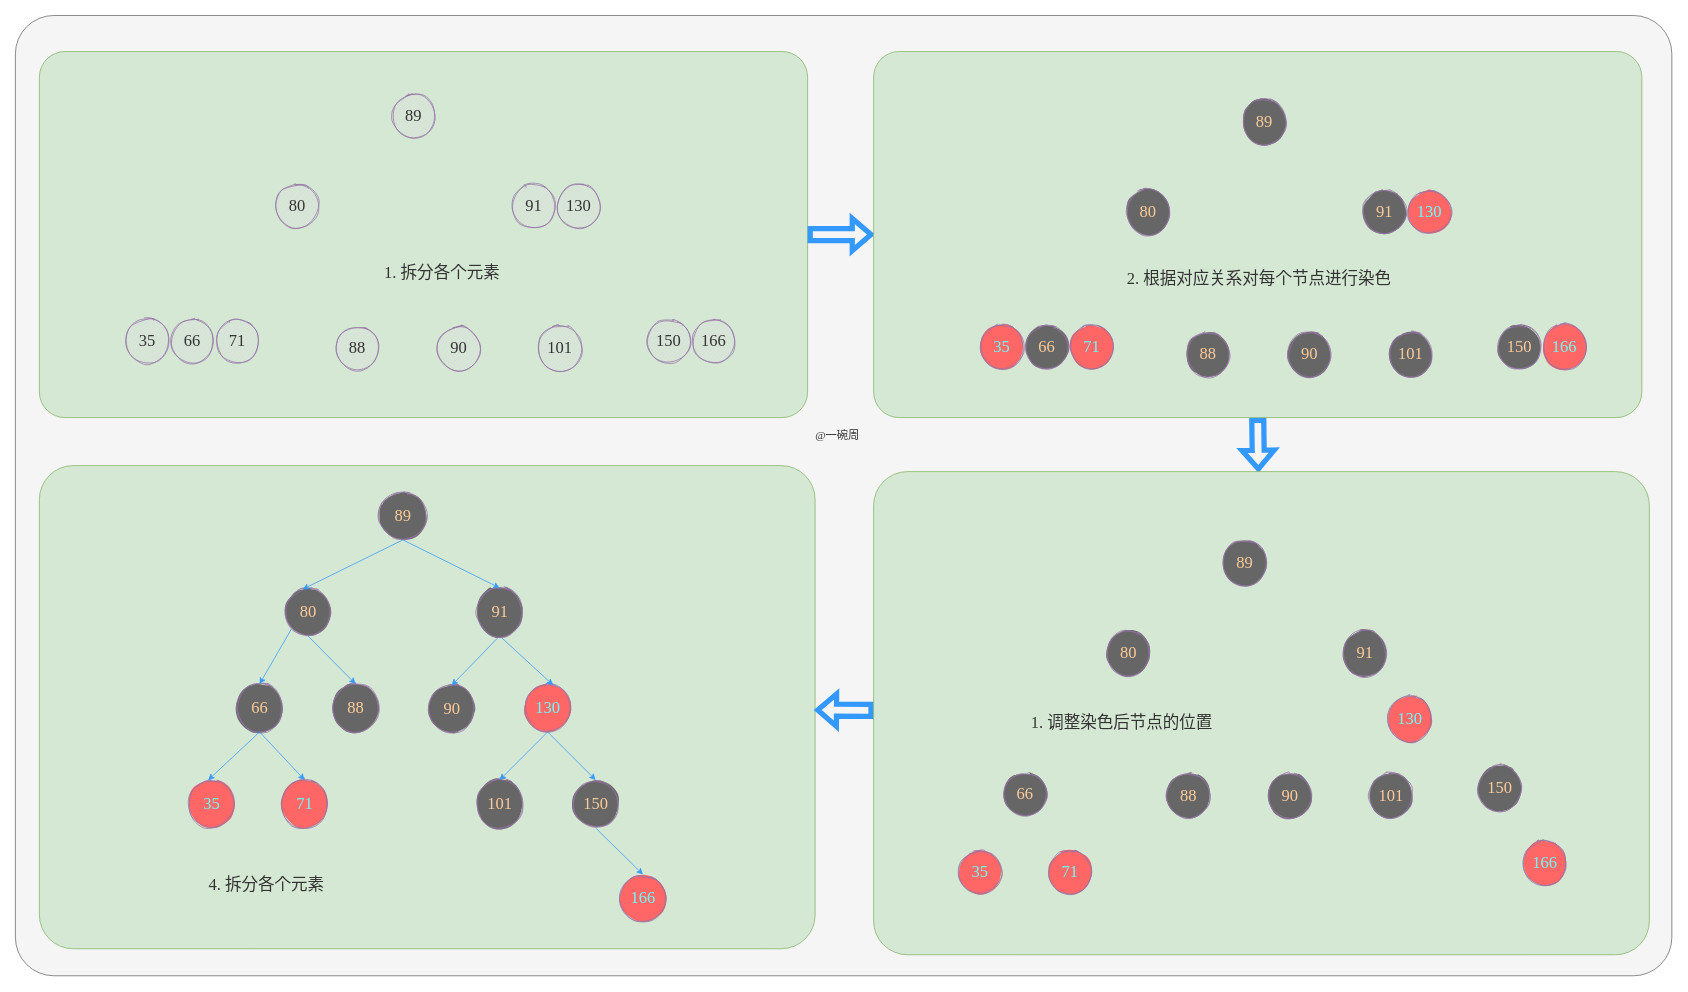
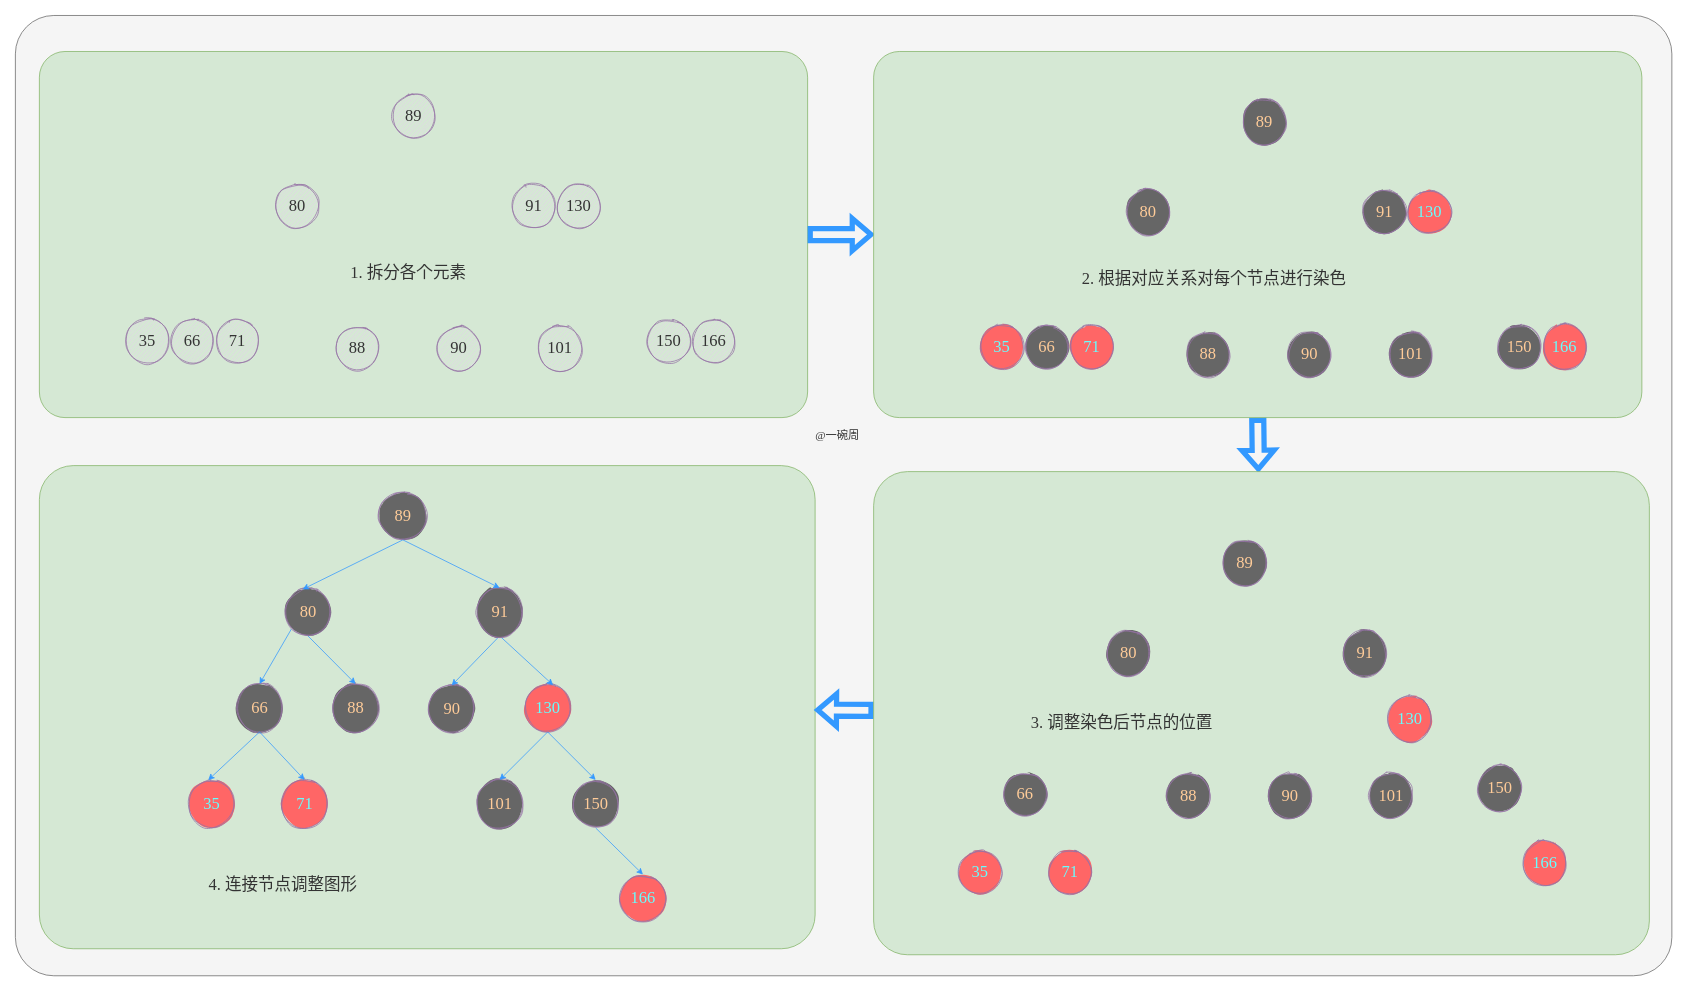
(445, 273) -> (411, 273)
(1319, 279) -> (1274, 279)
(1123, 723) -> (1123, 723)
(268, 885) -> (284, 885)
